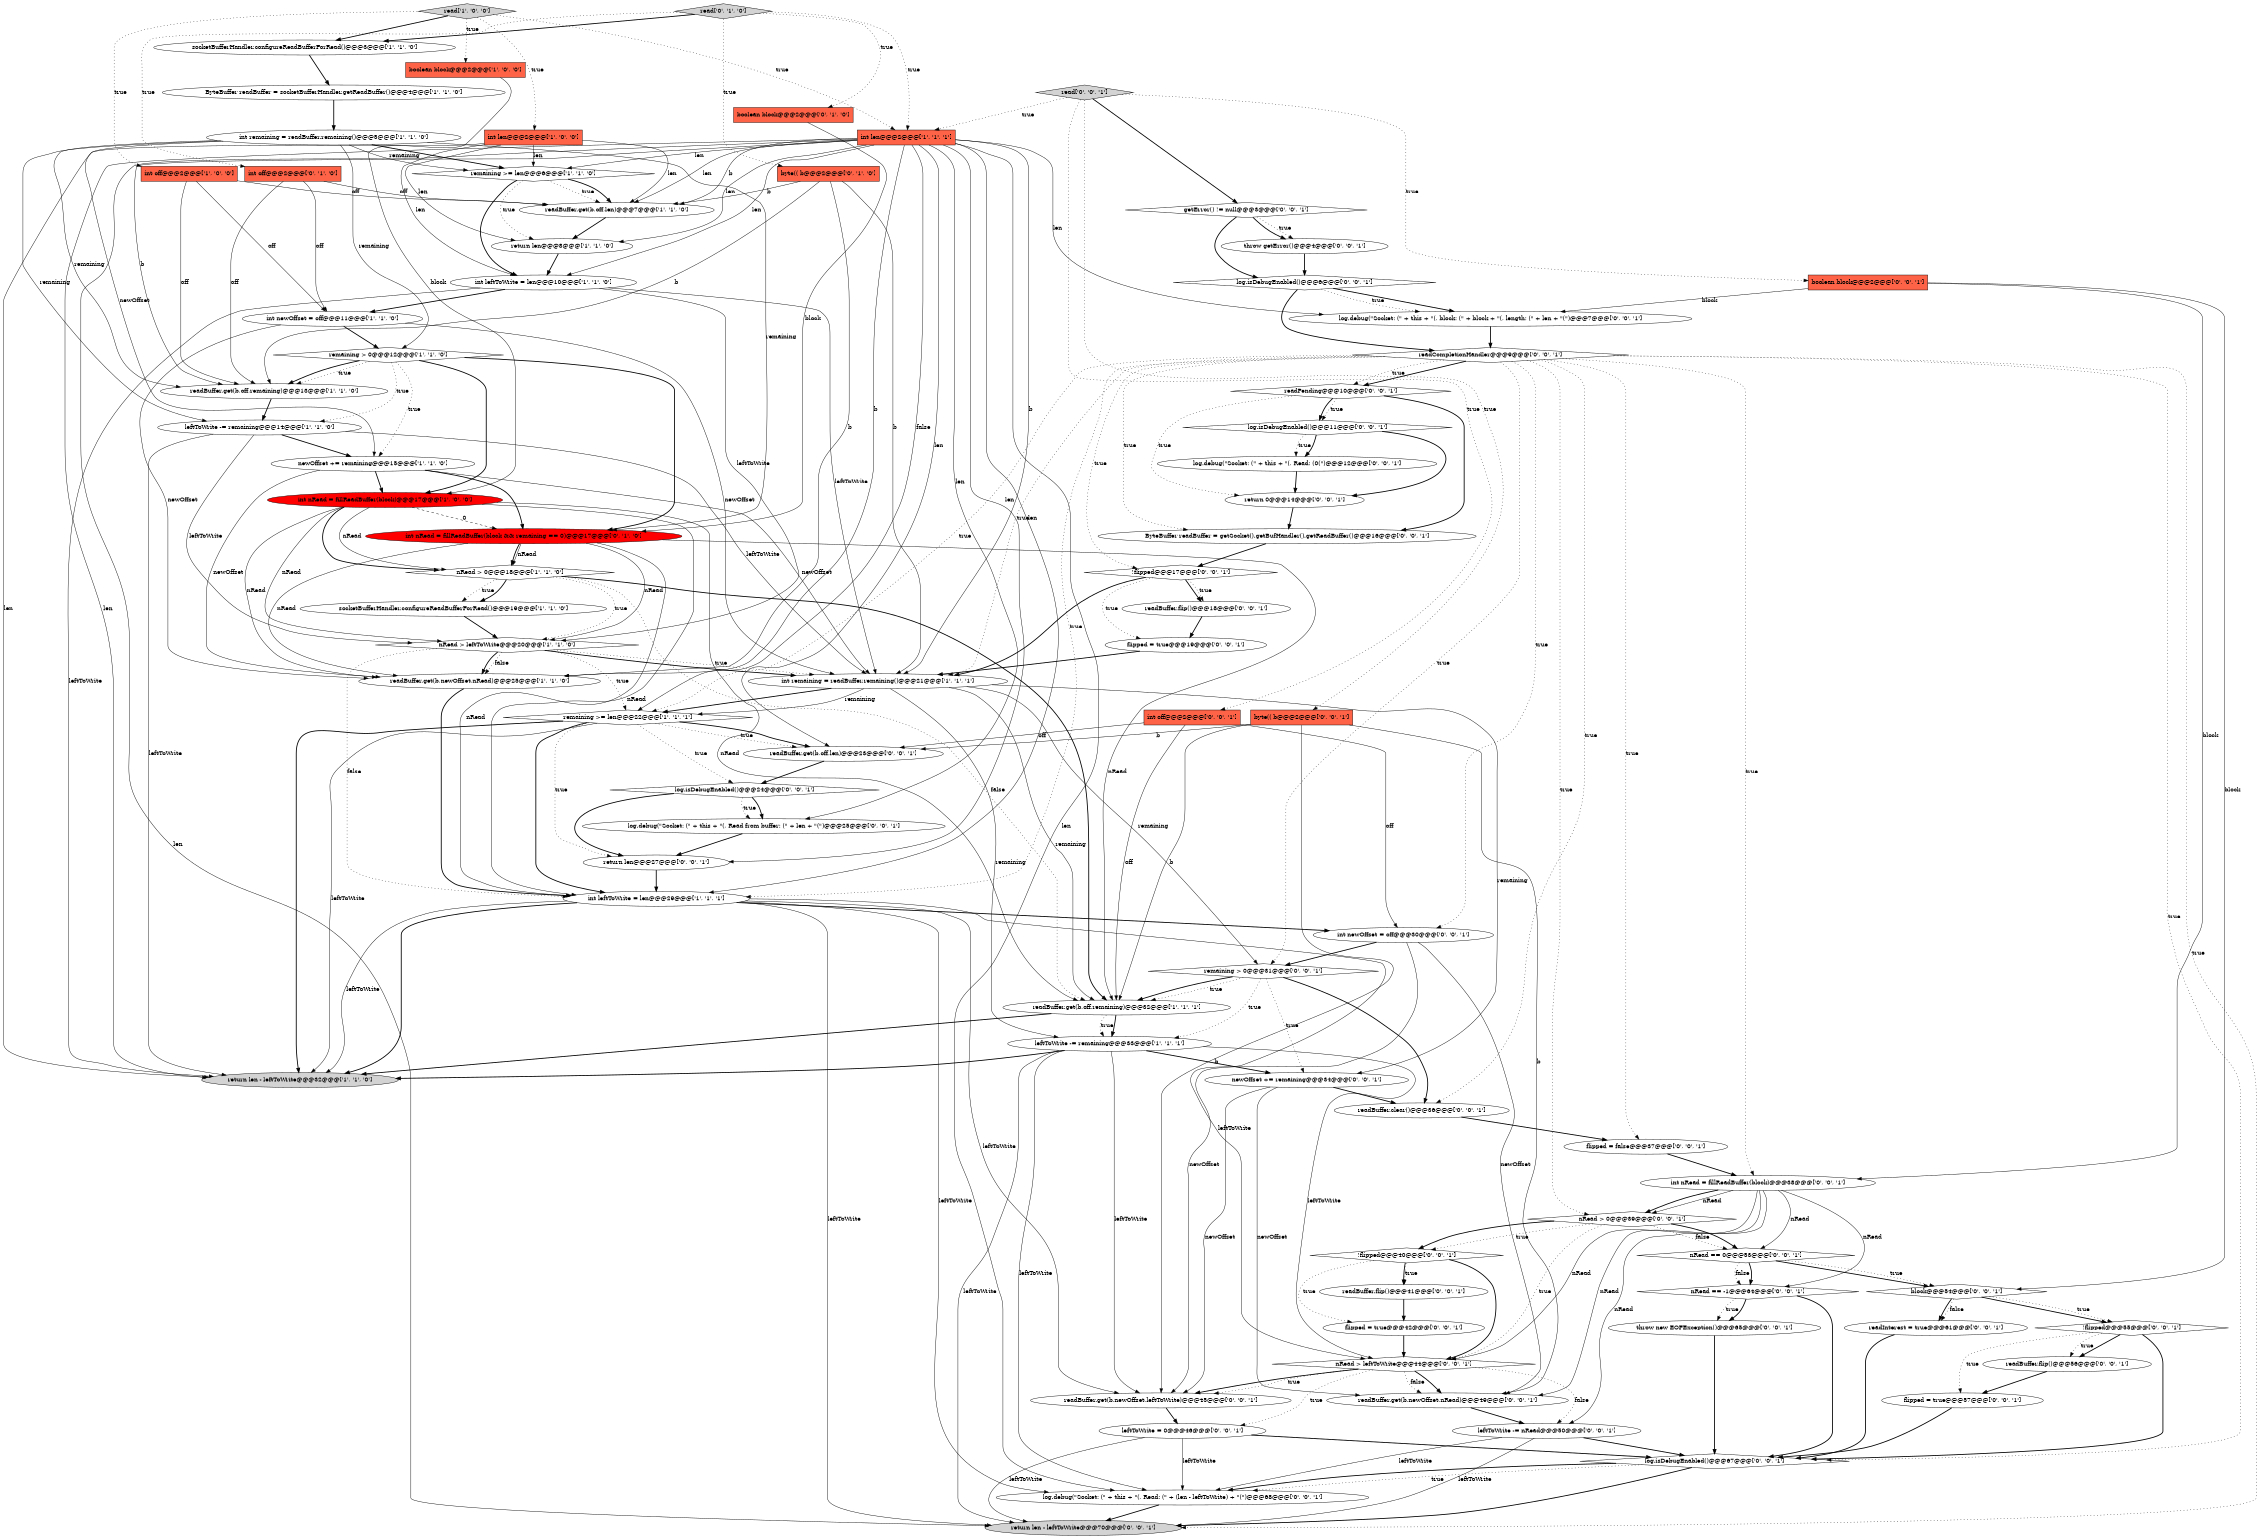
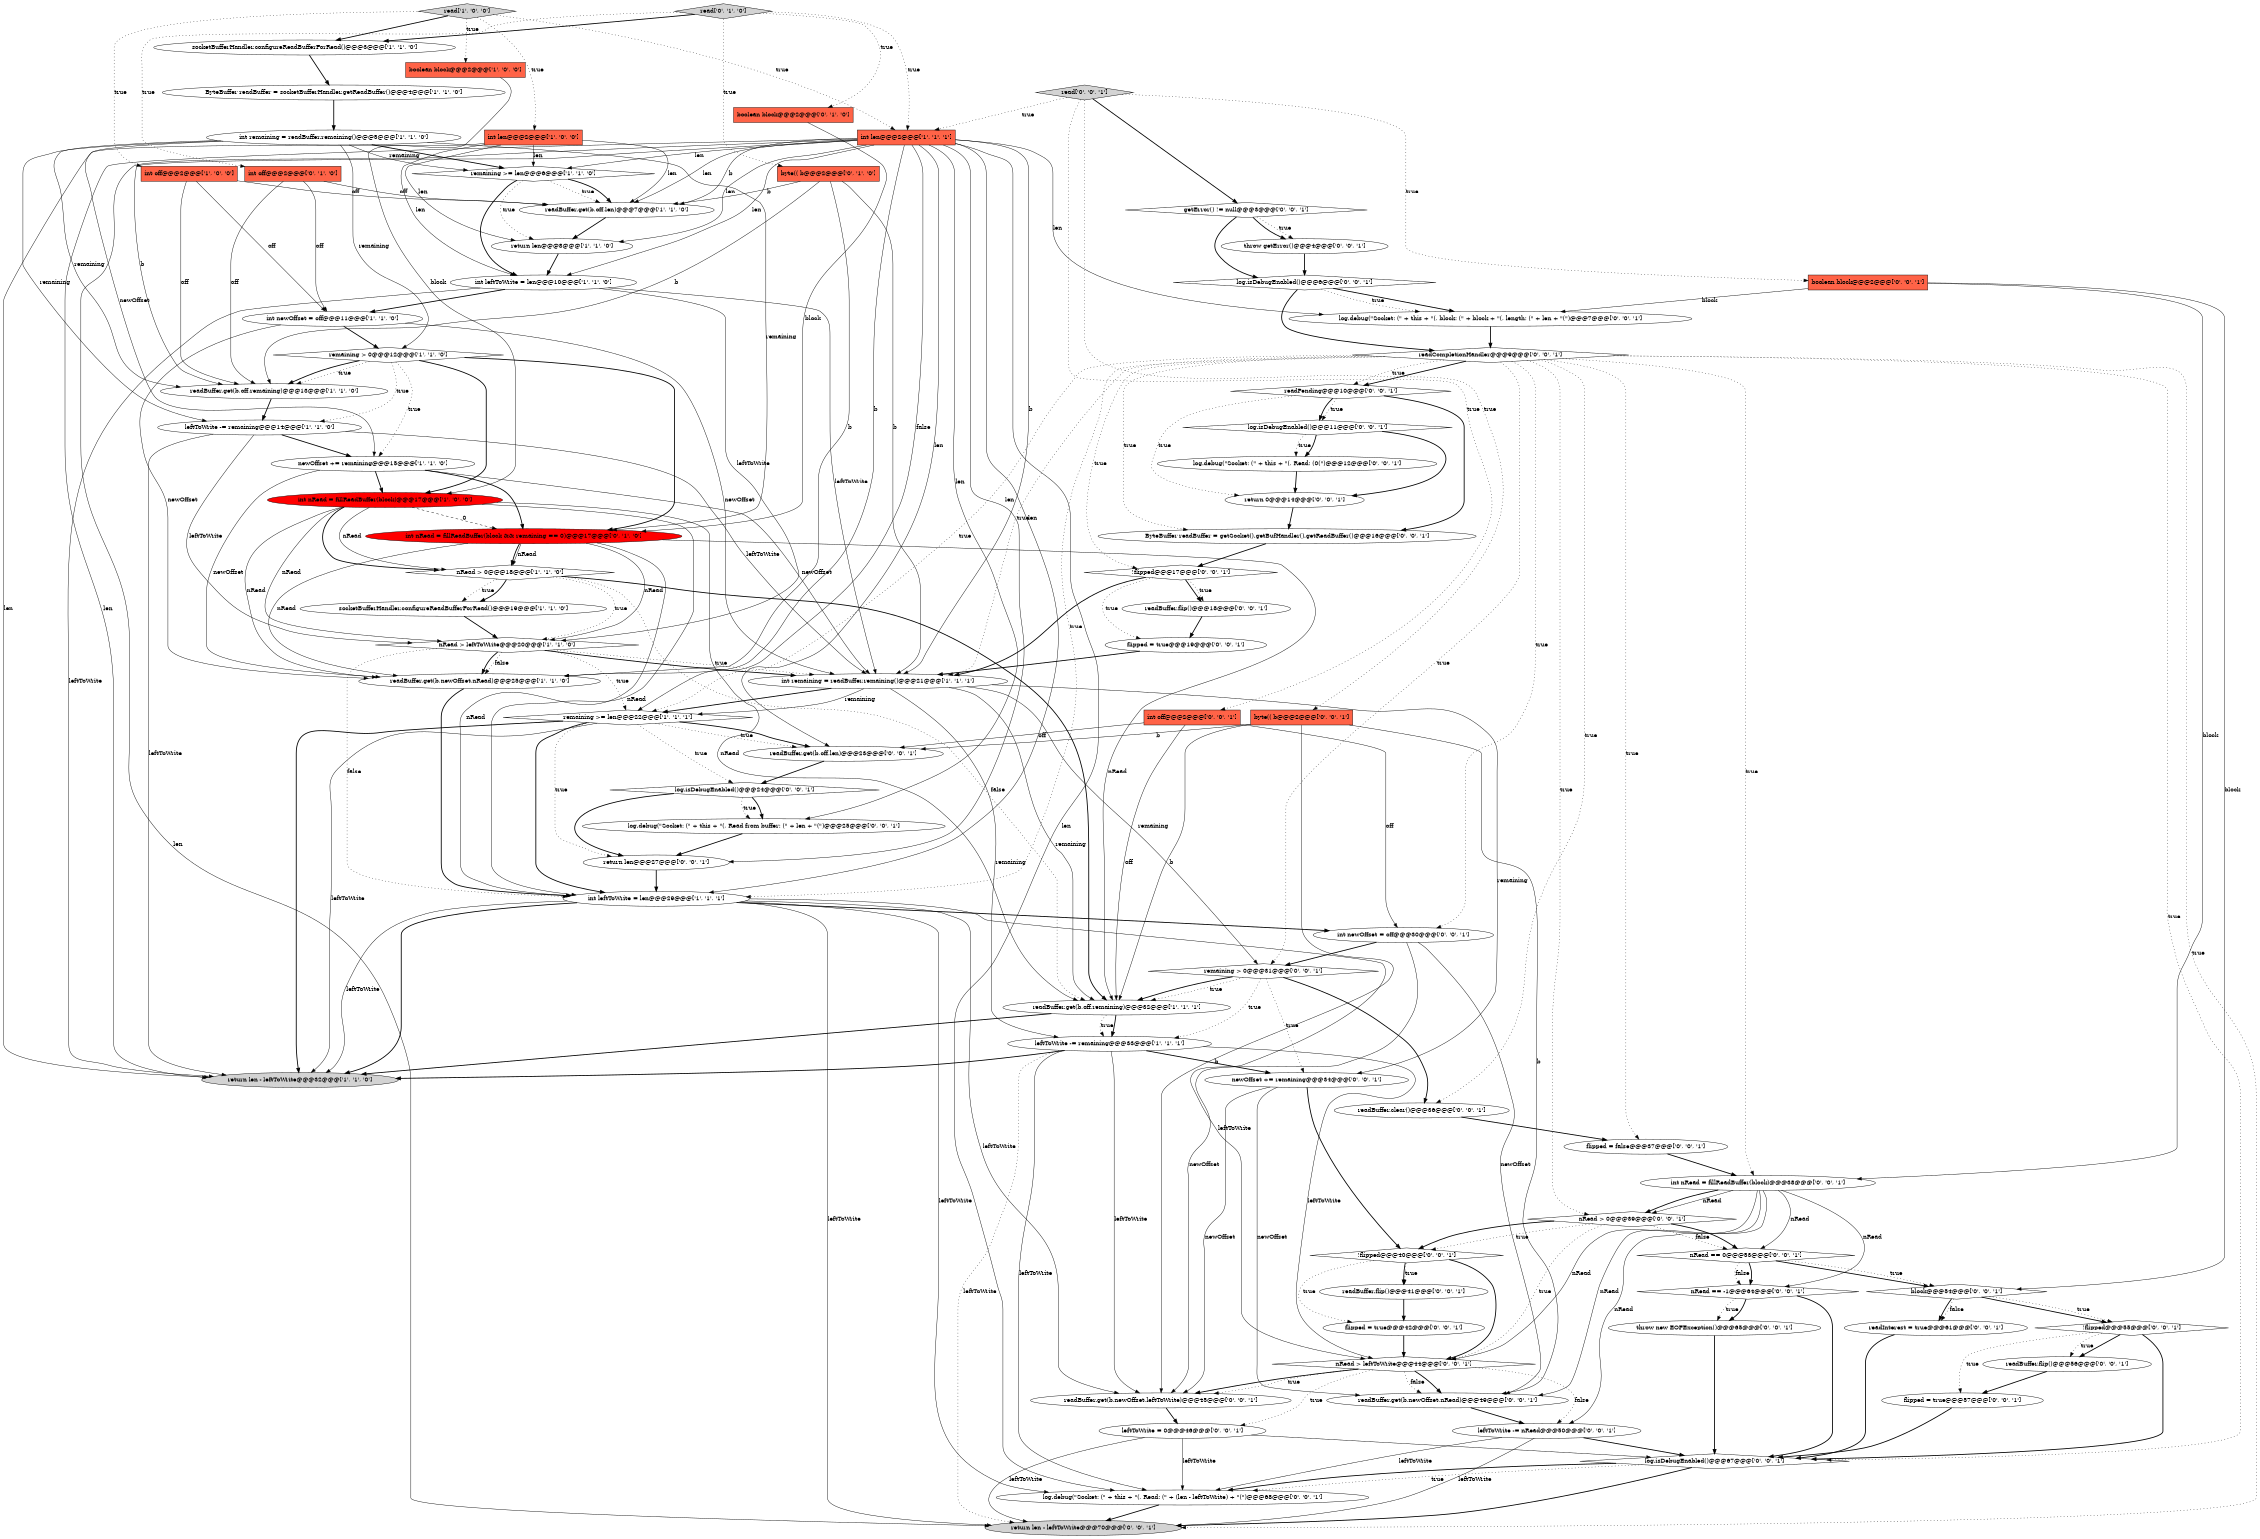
(1348, 1091) -> (1340, 1173)
(963, 1286) -> (963, 1286)
(1459, 1447) -> (1459, 1447)
